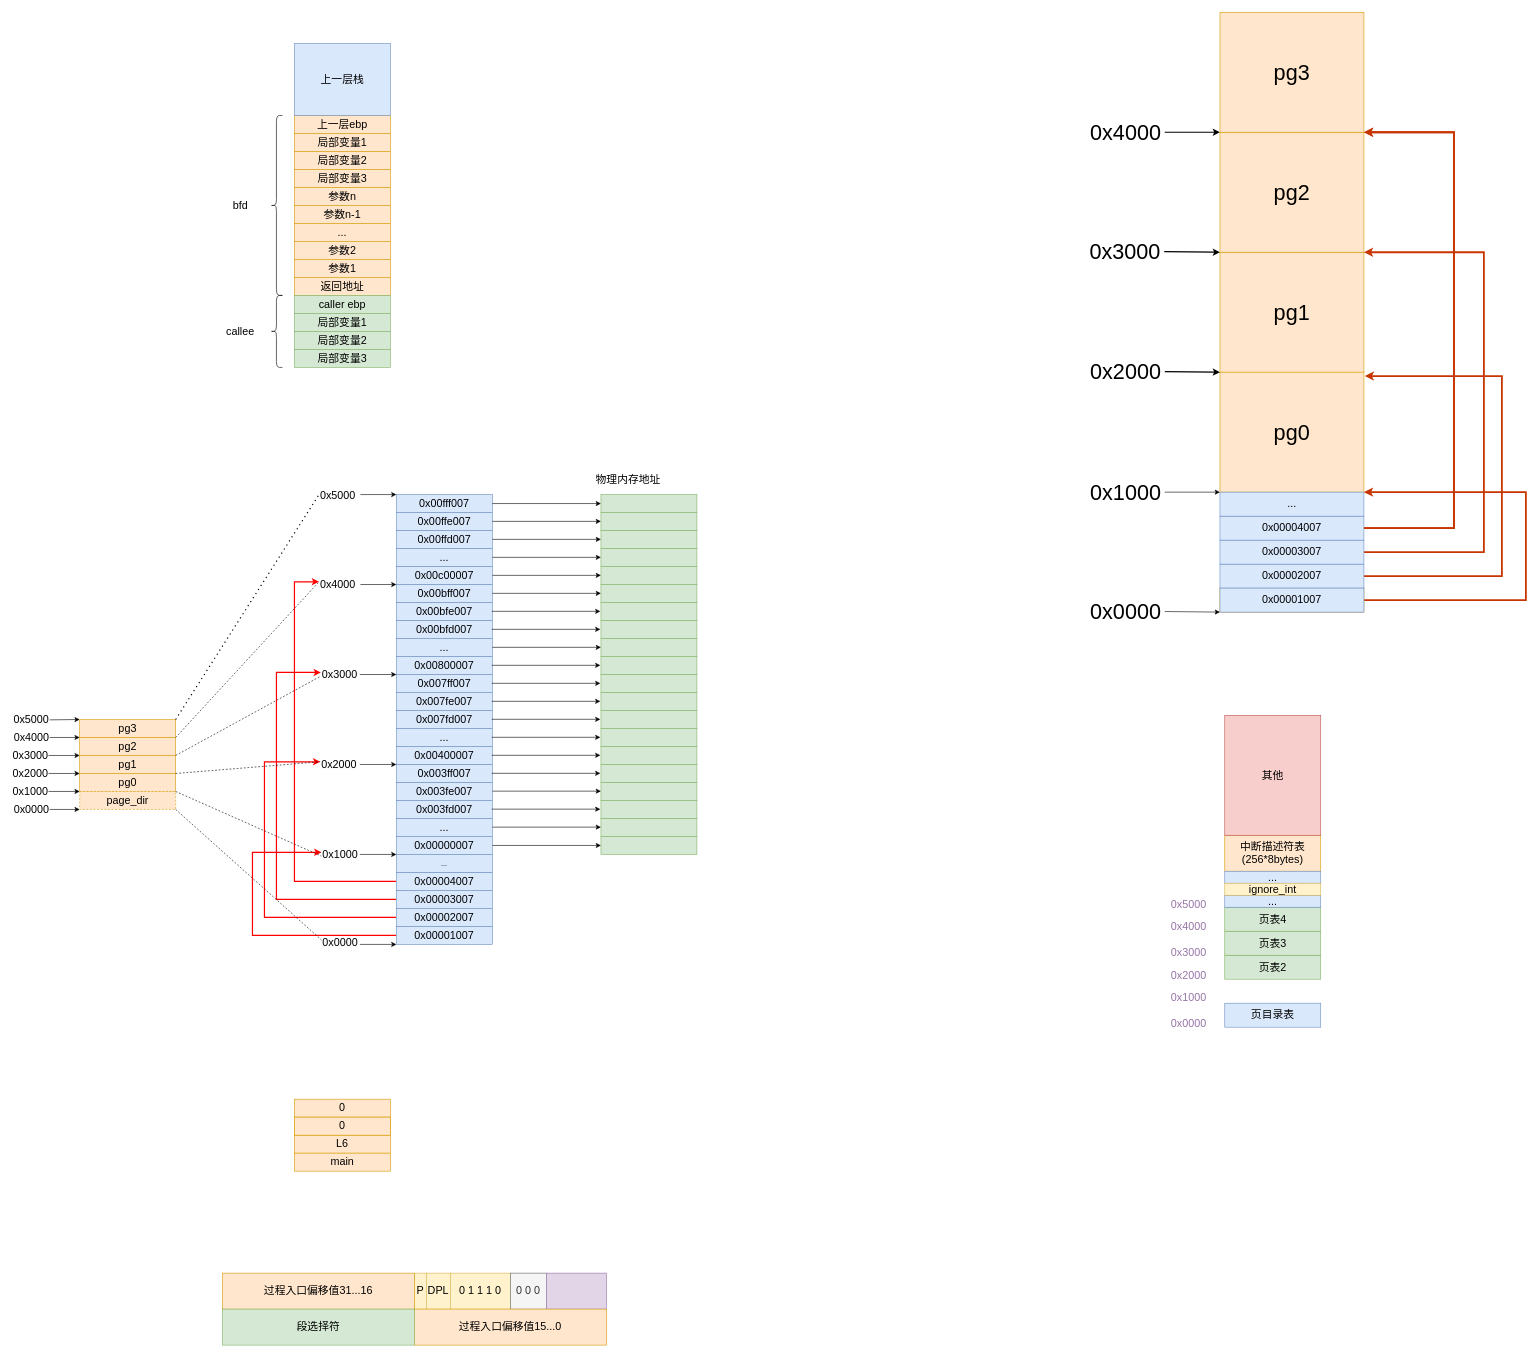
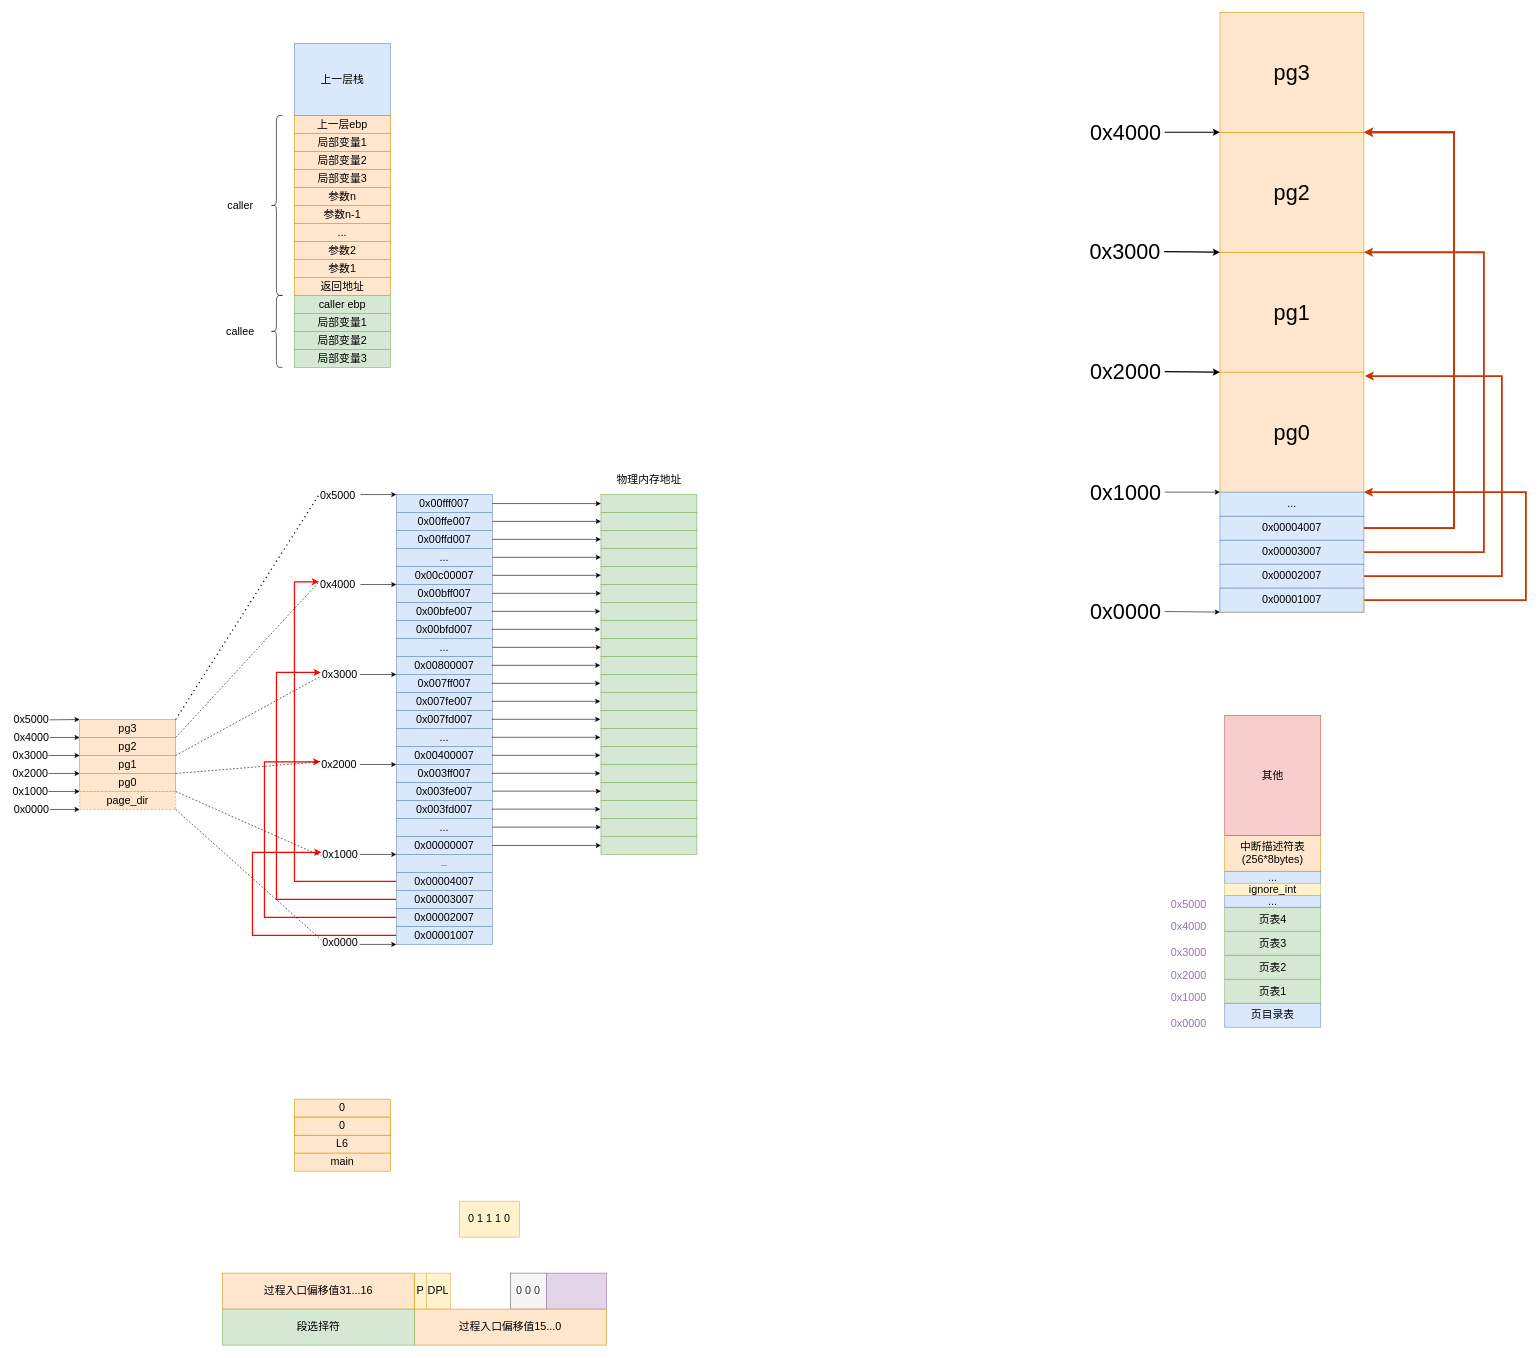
(240, 206) -> (240, 206)
(628, 480) -> (649, 480)
none -> (1273, 992)
(480, 1292) -> (489, 1220)
